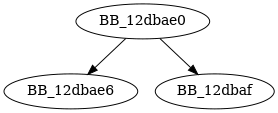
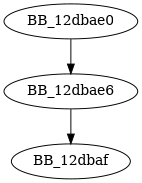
(175, 53) -> (71, 122)
